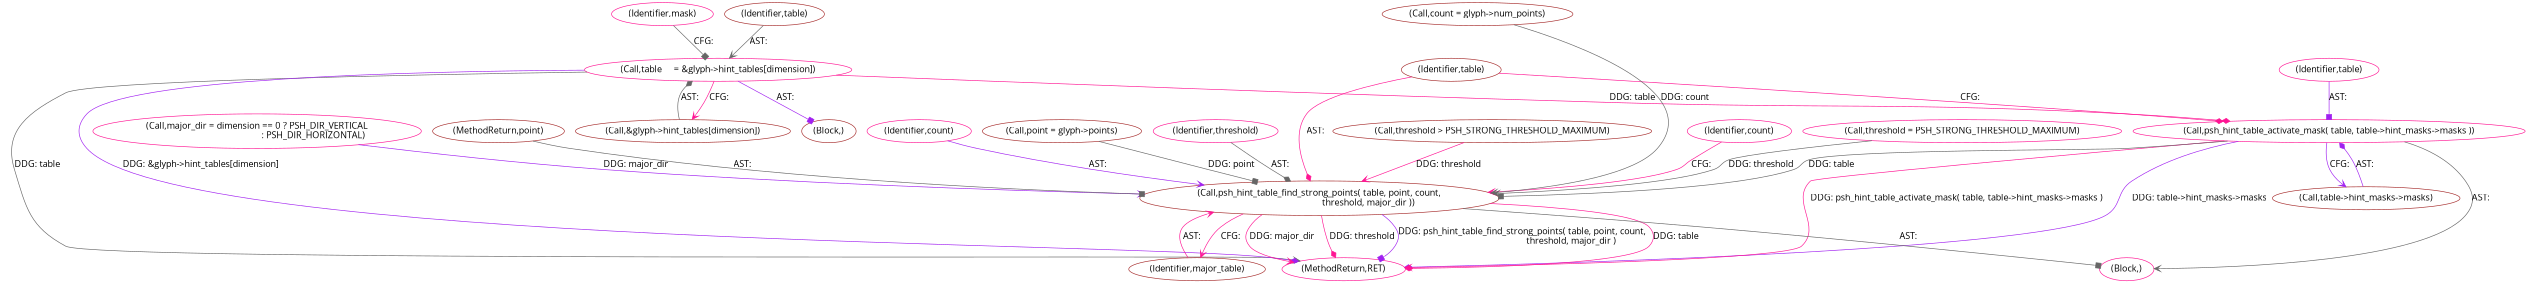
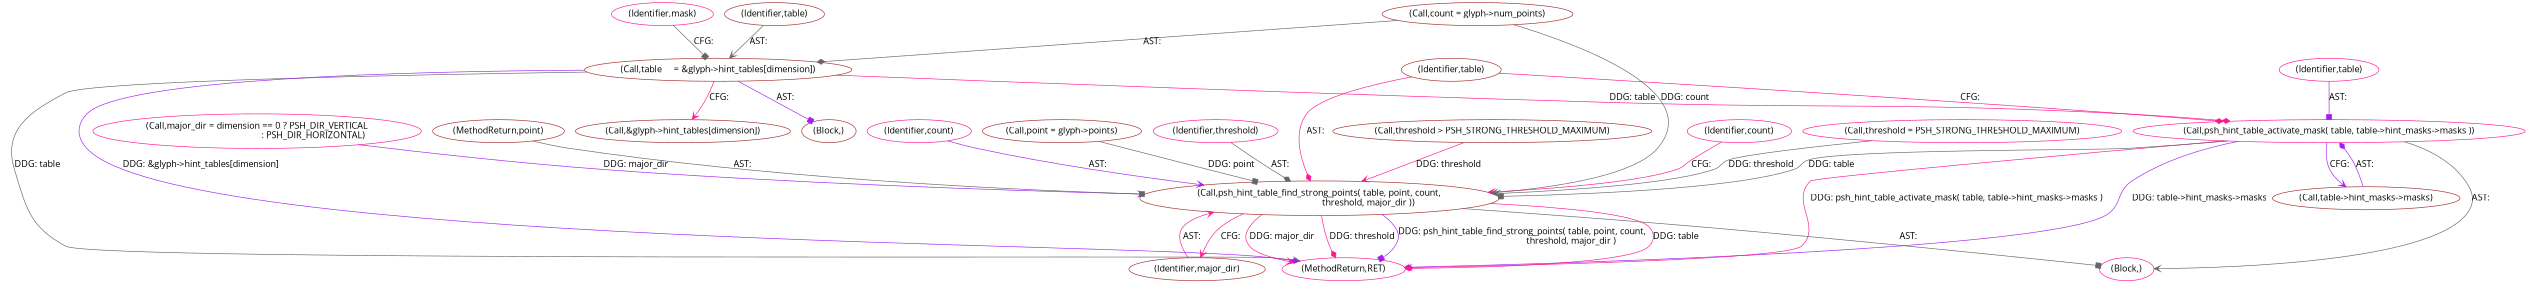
(718, 70) -> (718, 70)
(678, 102) -> (1111, 41)
(1197, 269) -> (1197, 269)
